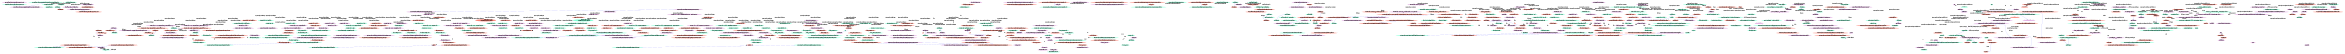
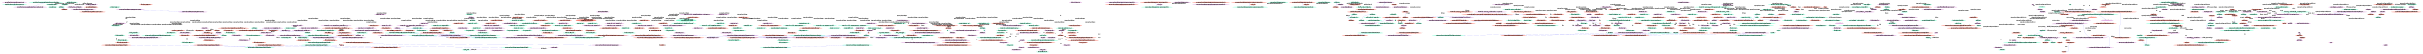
(338, 12) -> (531, 12)
(1895, 26) -> (1979, 26)
